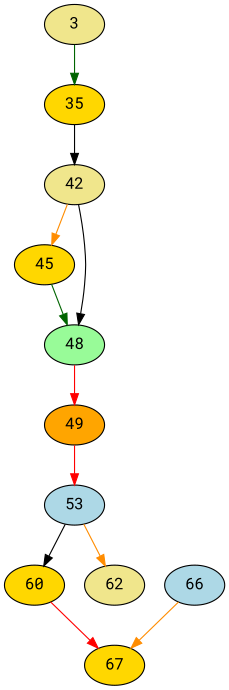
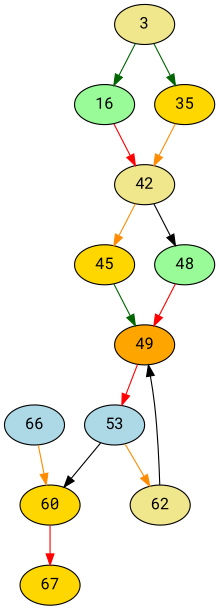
none -> (105, 105)
(75, 139) -> (167, 140)
(57, 299) -> (122, 300)
none -> (157, 430)
(159, 621) -> (41, 459)
